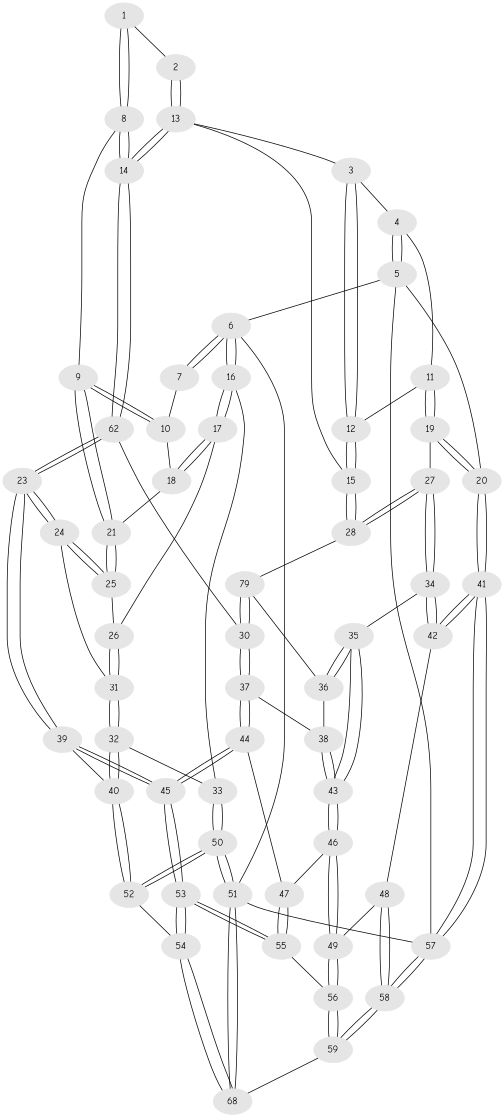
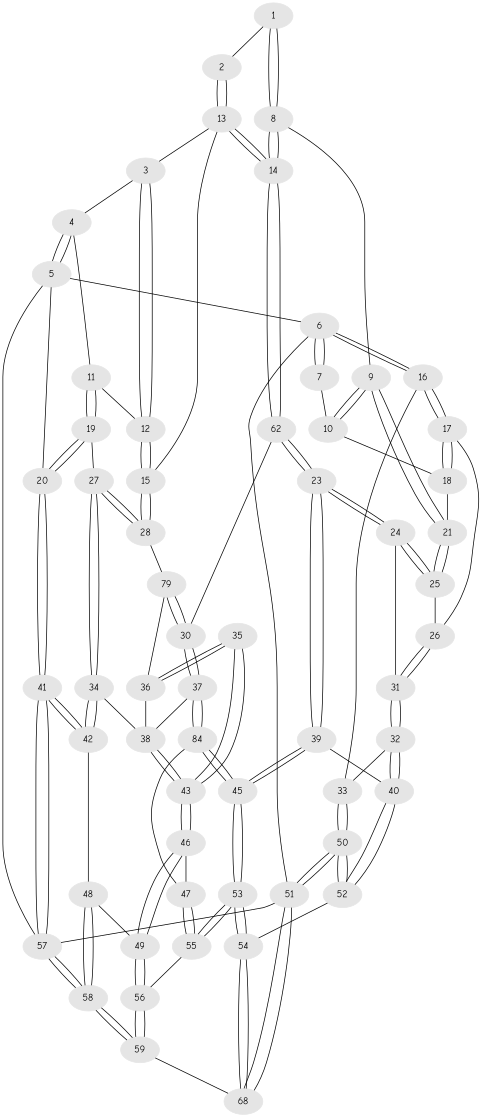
(392, 610) -> (120, 714)
(245, 740) -> (197, 740)
